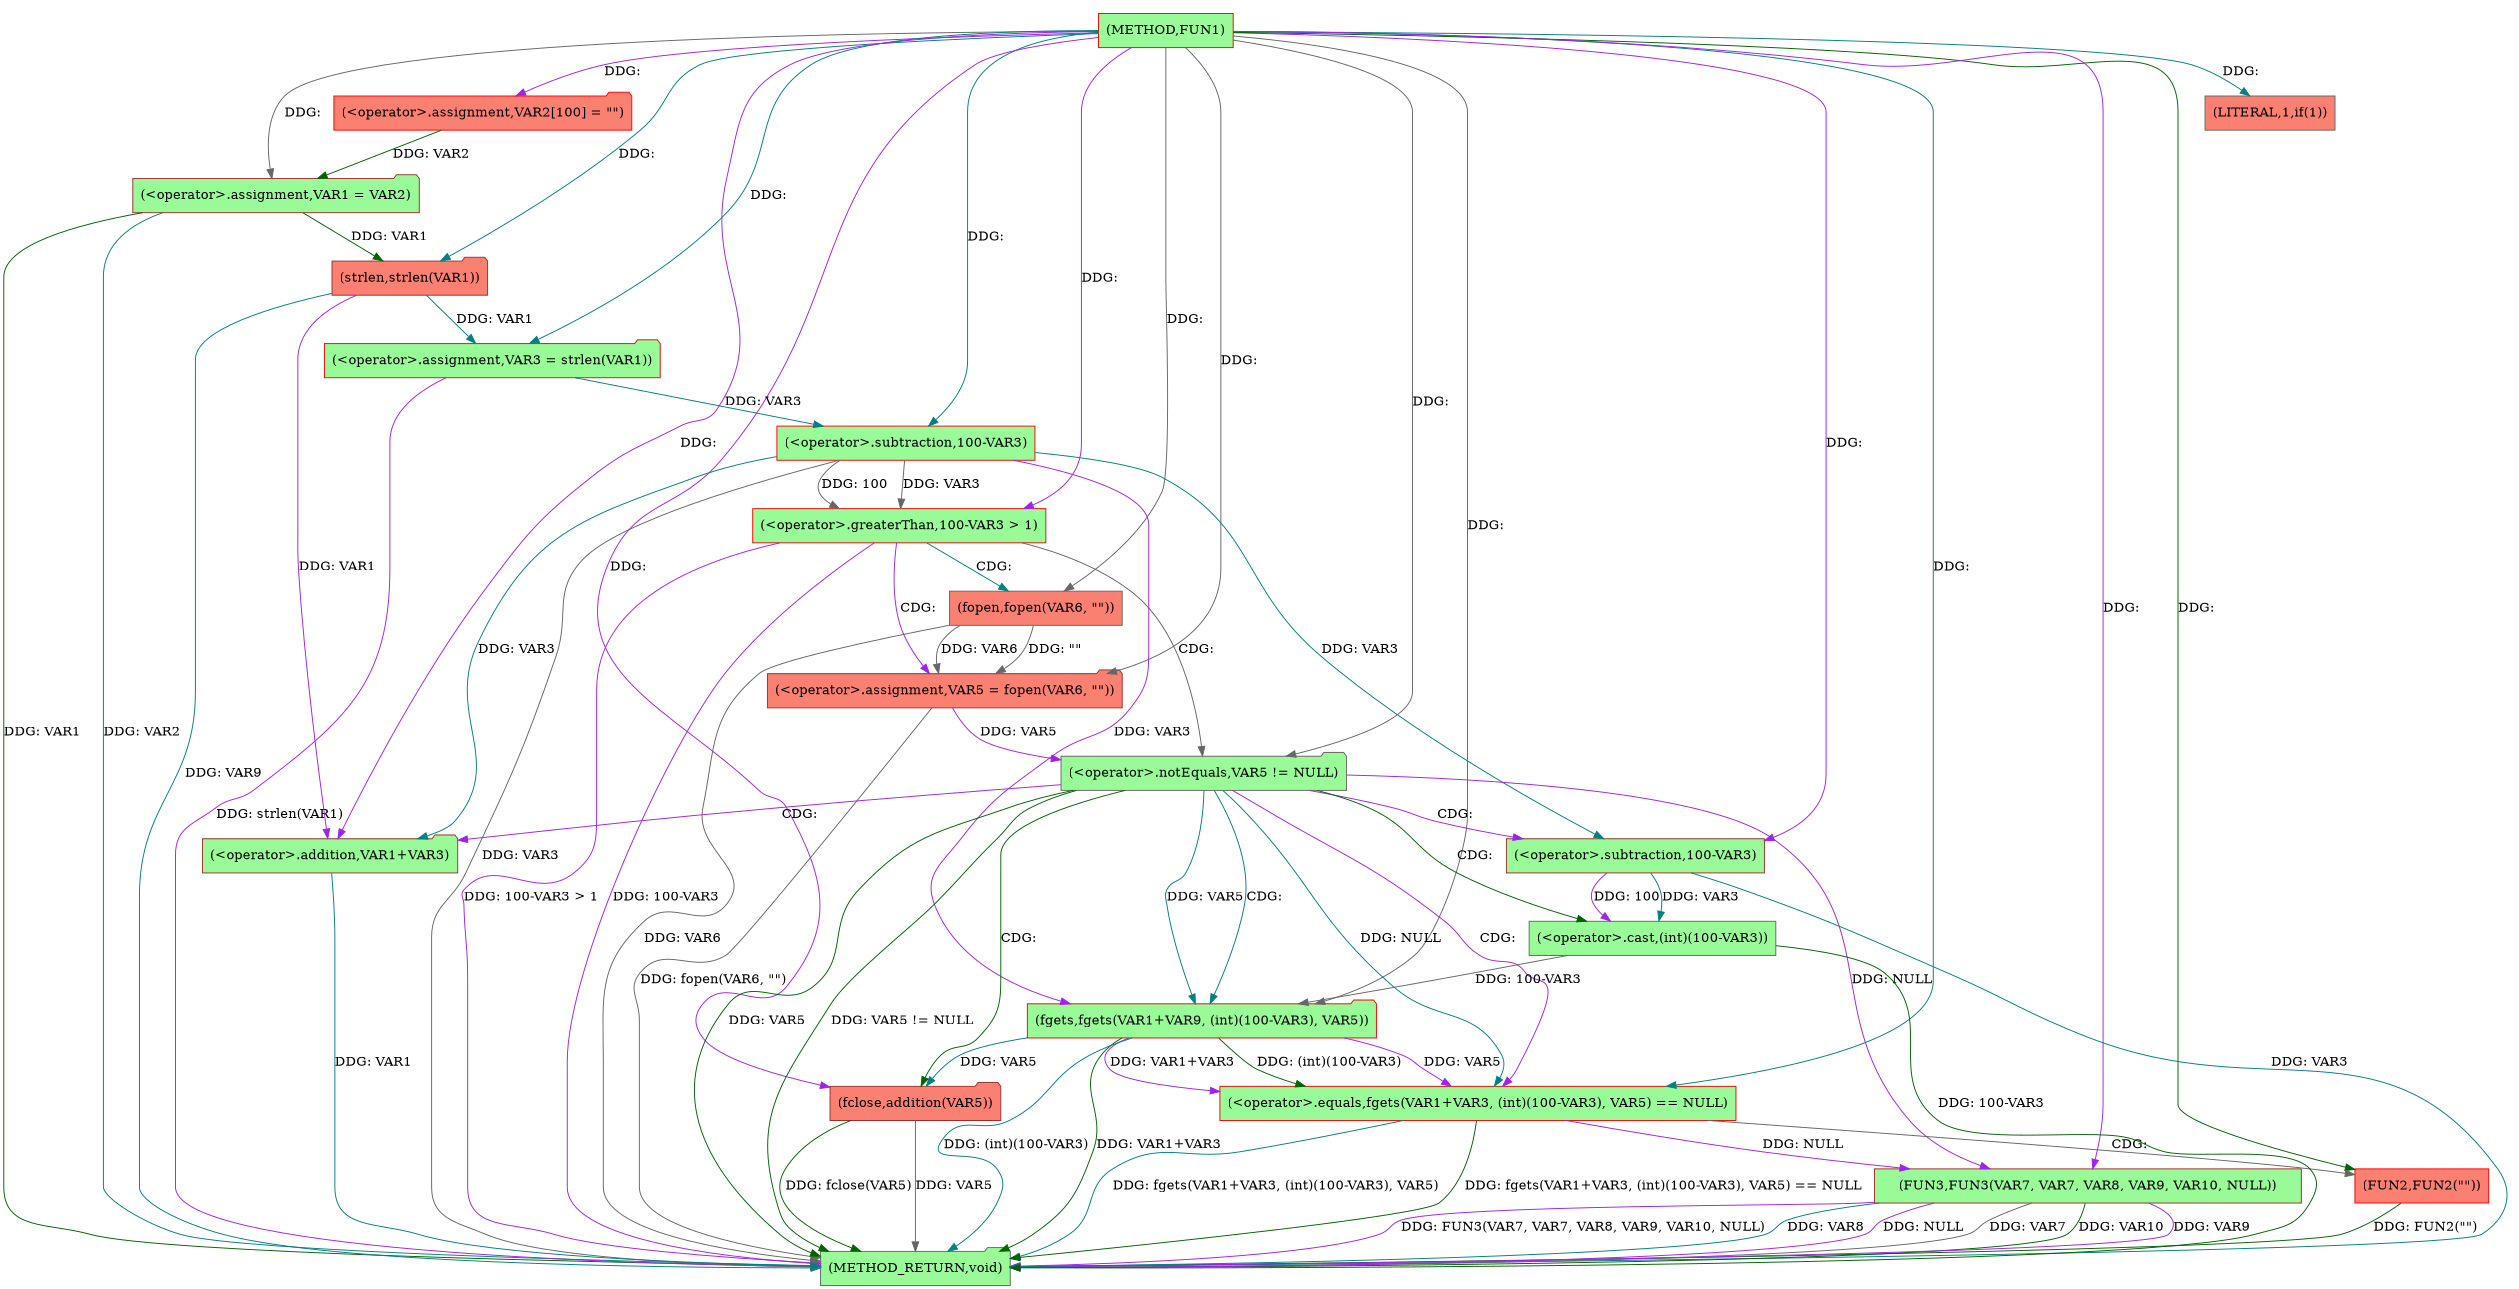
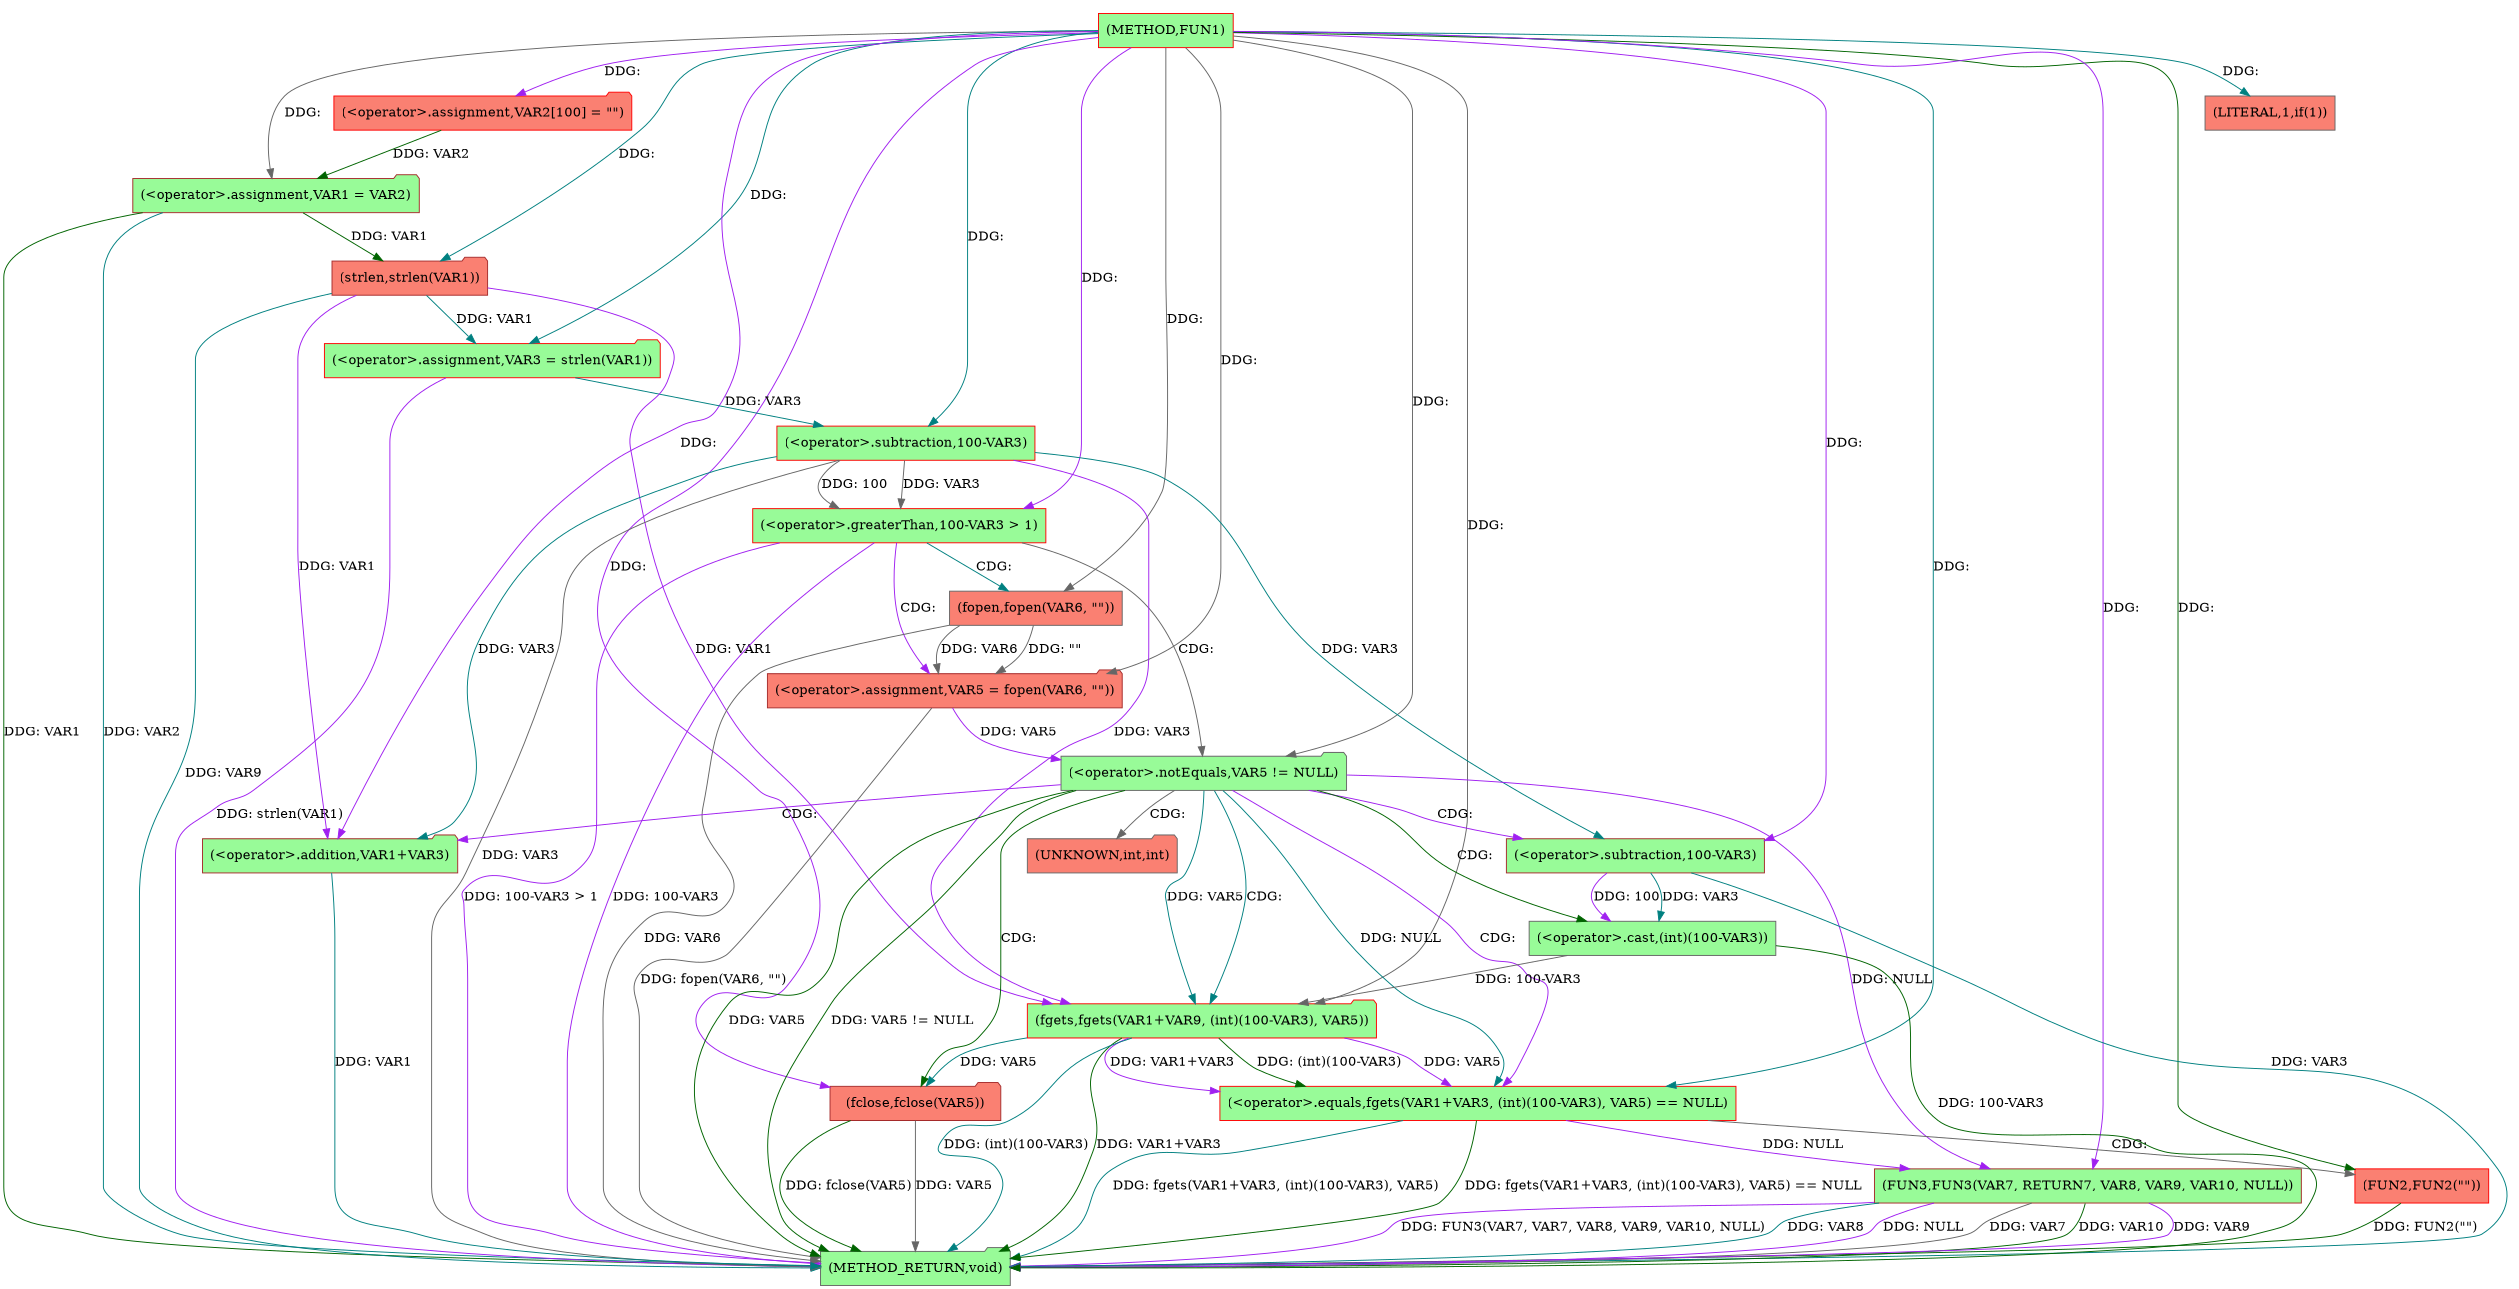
none -> (688, 644)
none -> (1102, 856)
(915, 1103) -> (915, 1103)
(2088, 1186) -> (2088, 1186)
